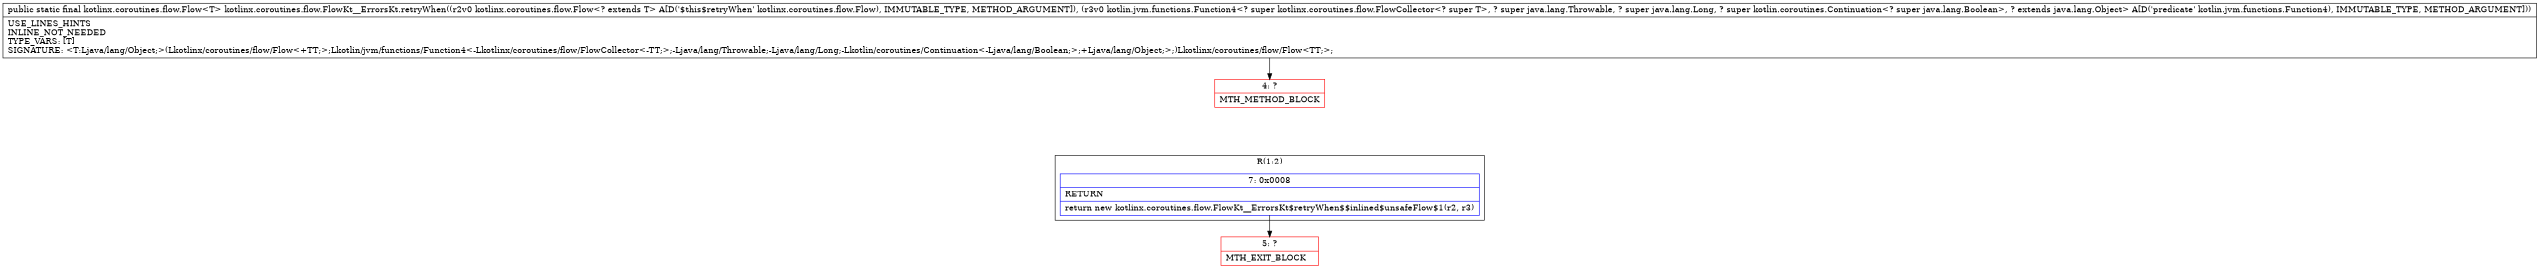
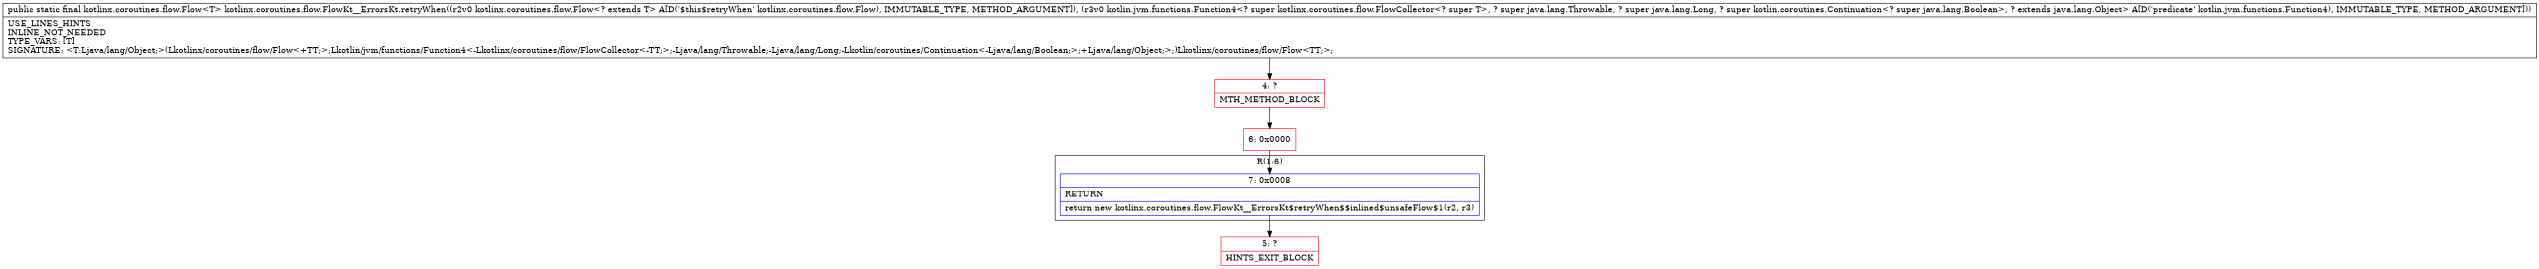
none -> (1270, 140)
(1270, 162) -> (1270, 162)
(1266, 258) -> (1270, 258)
